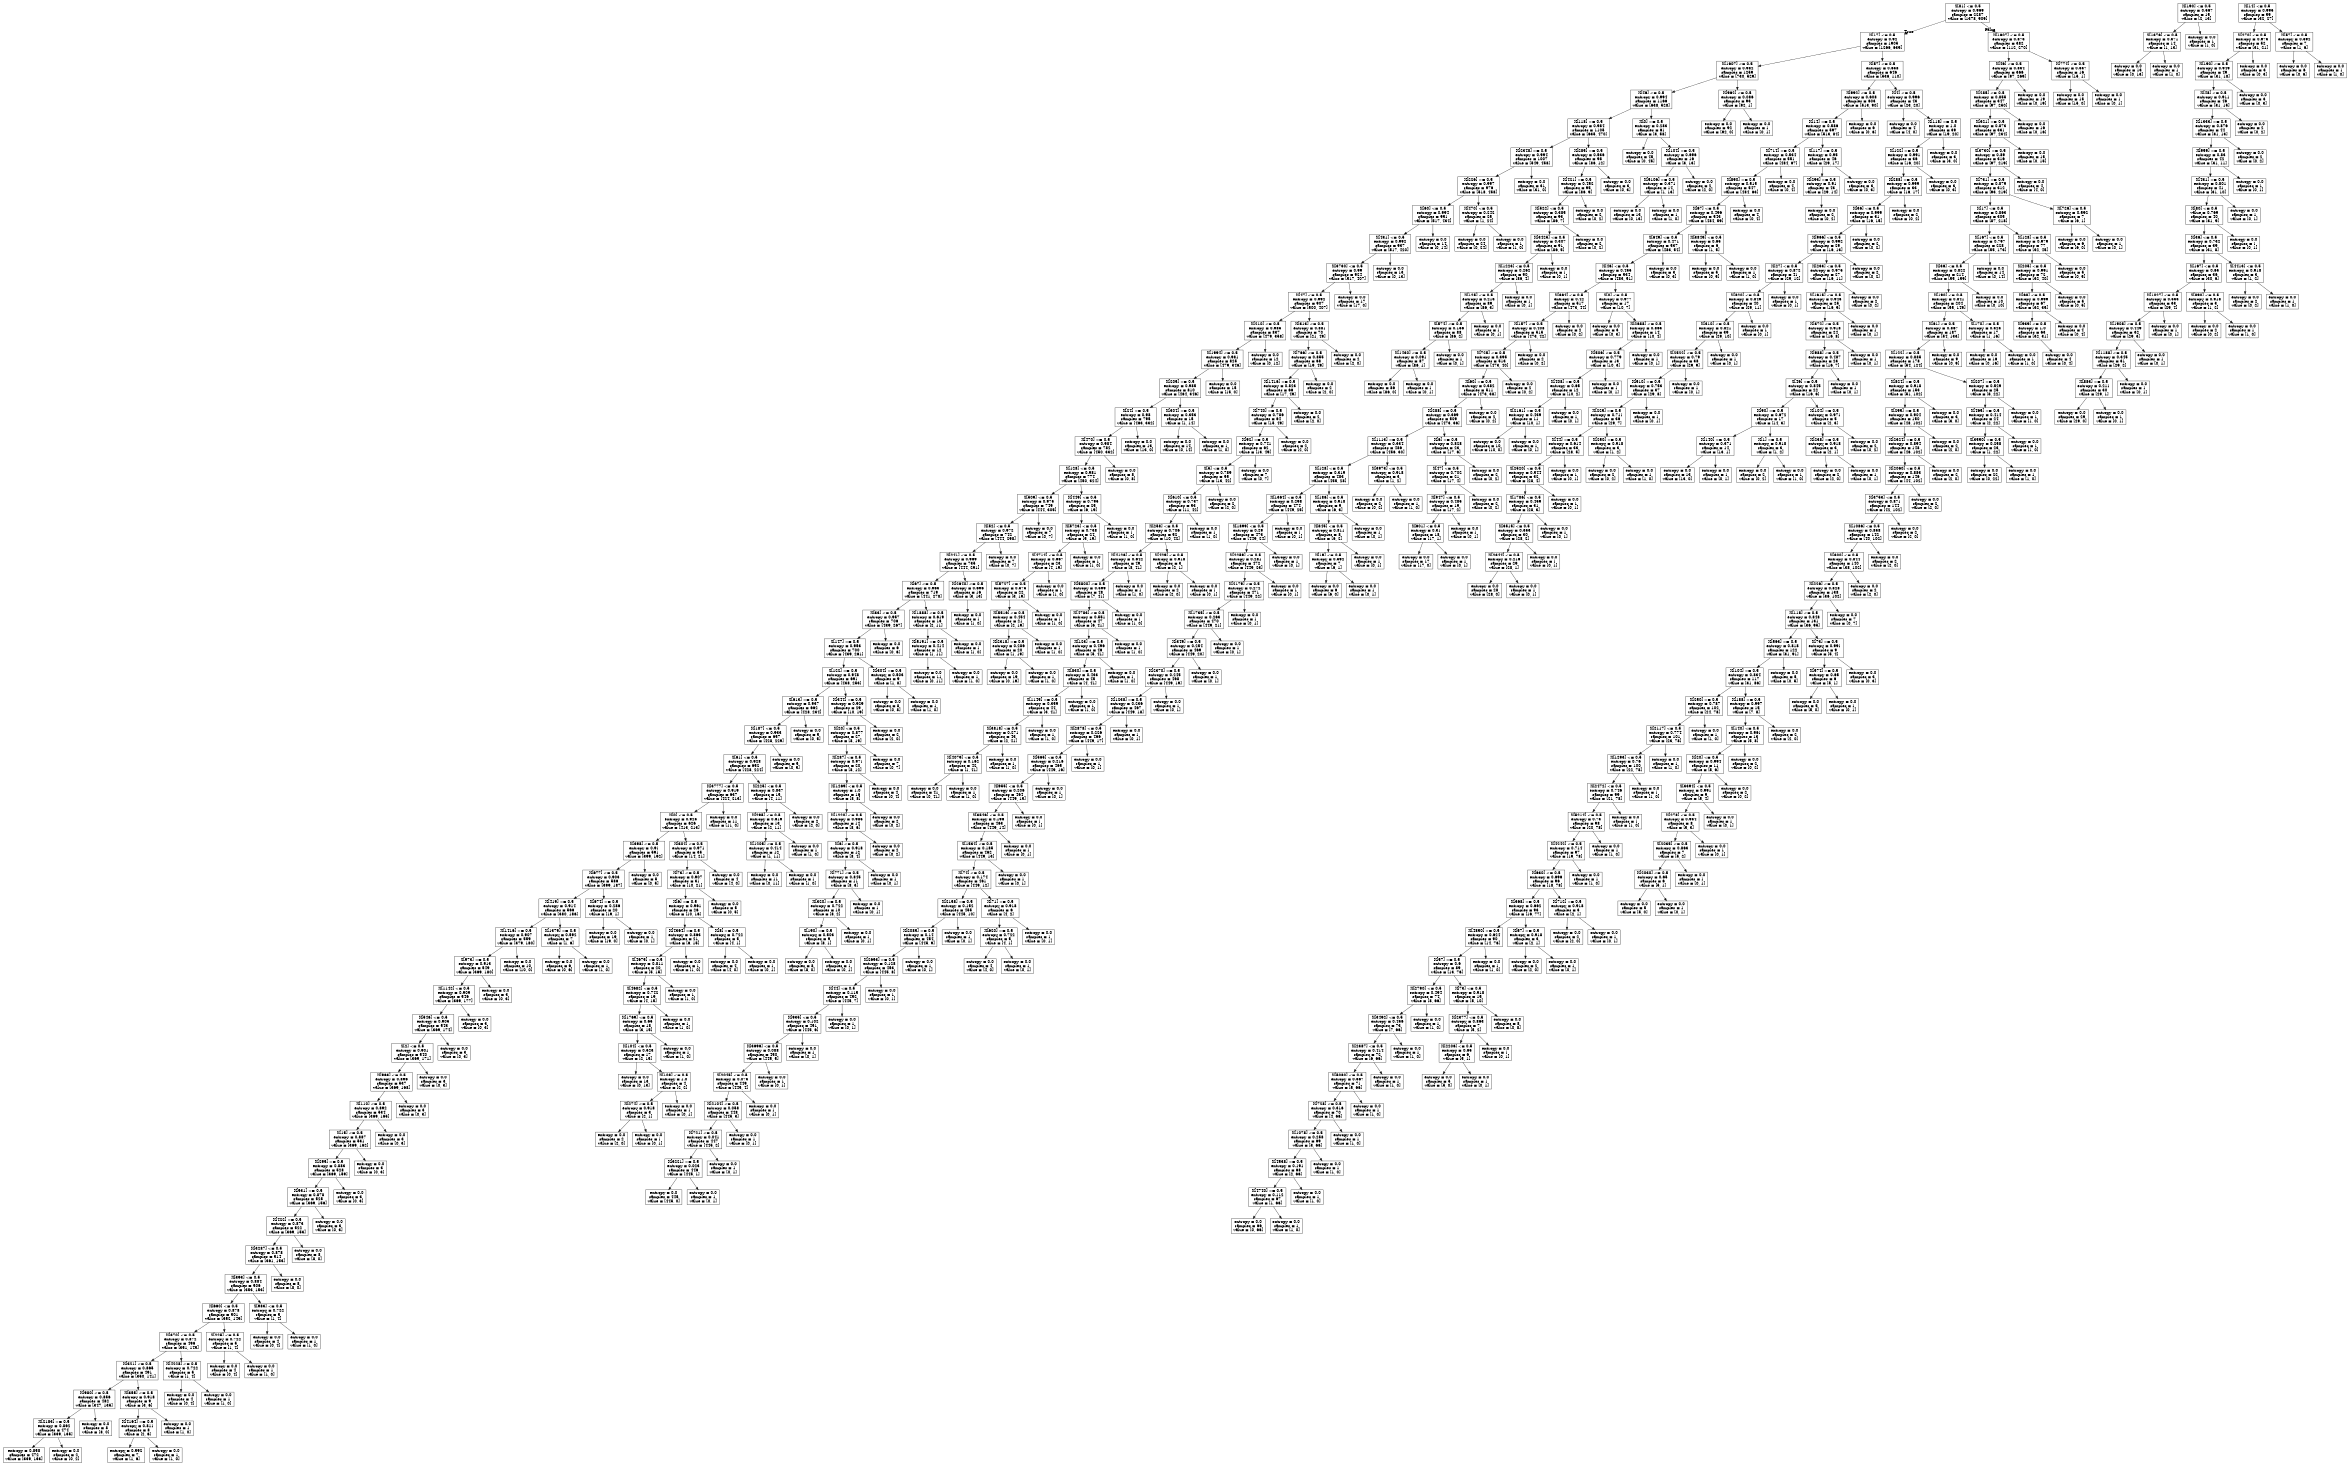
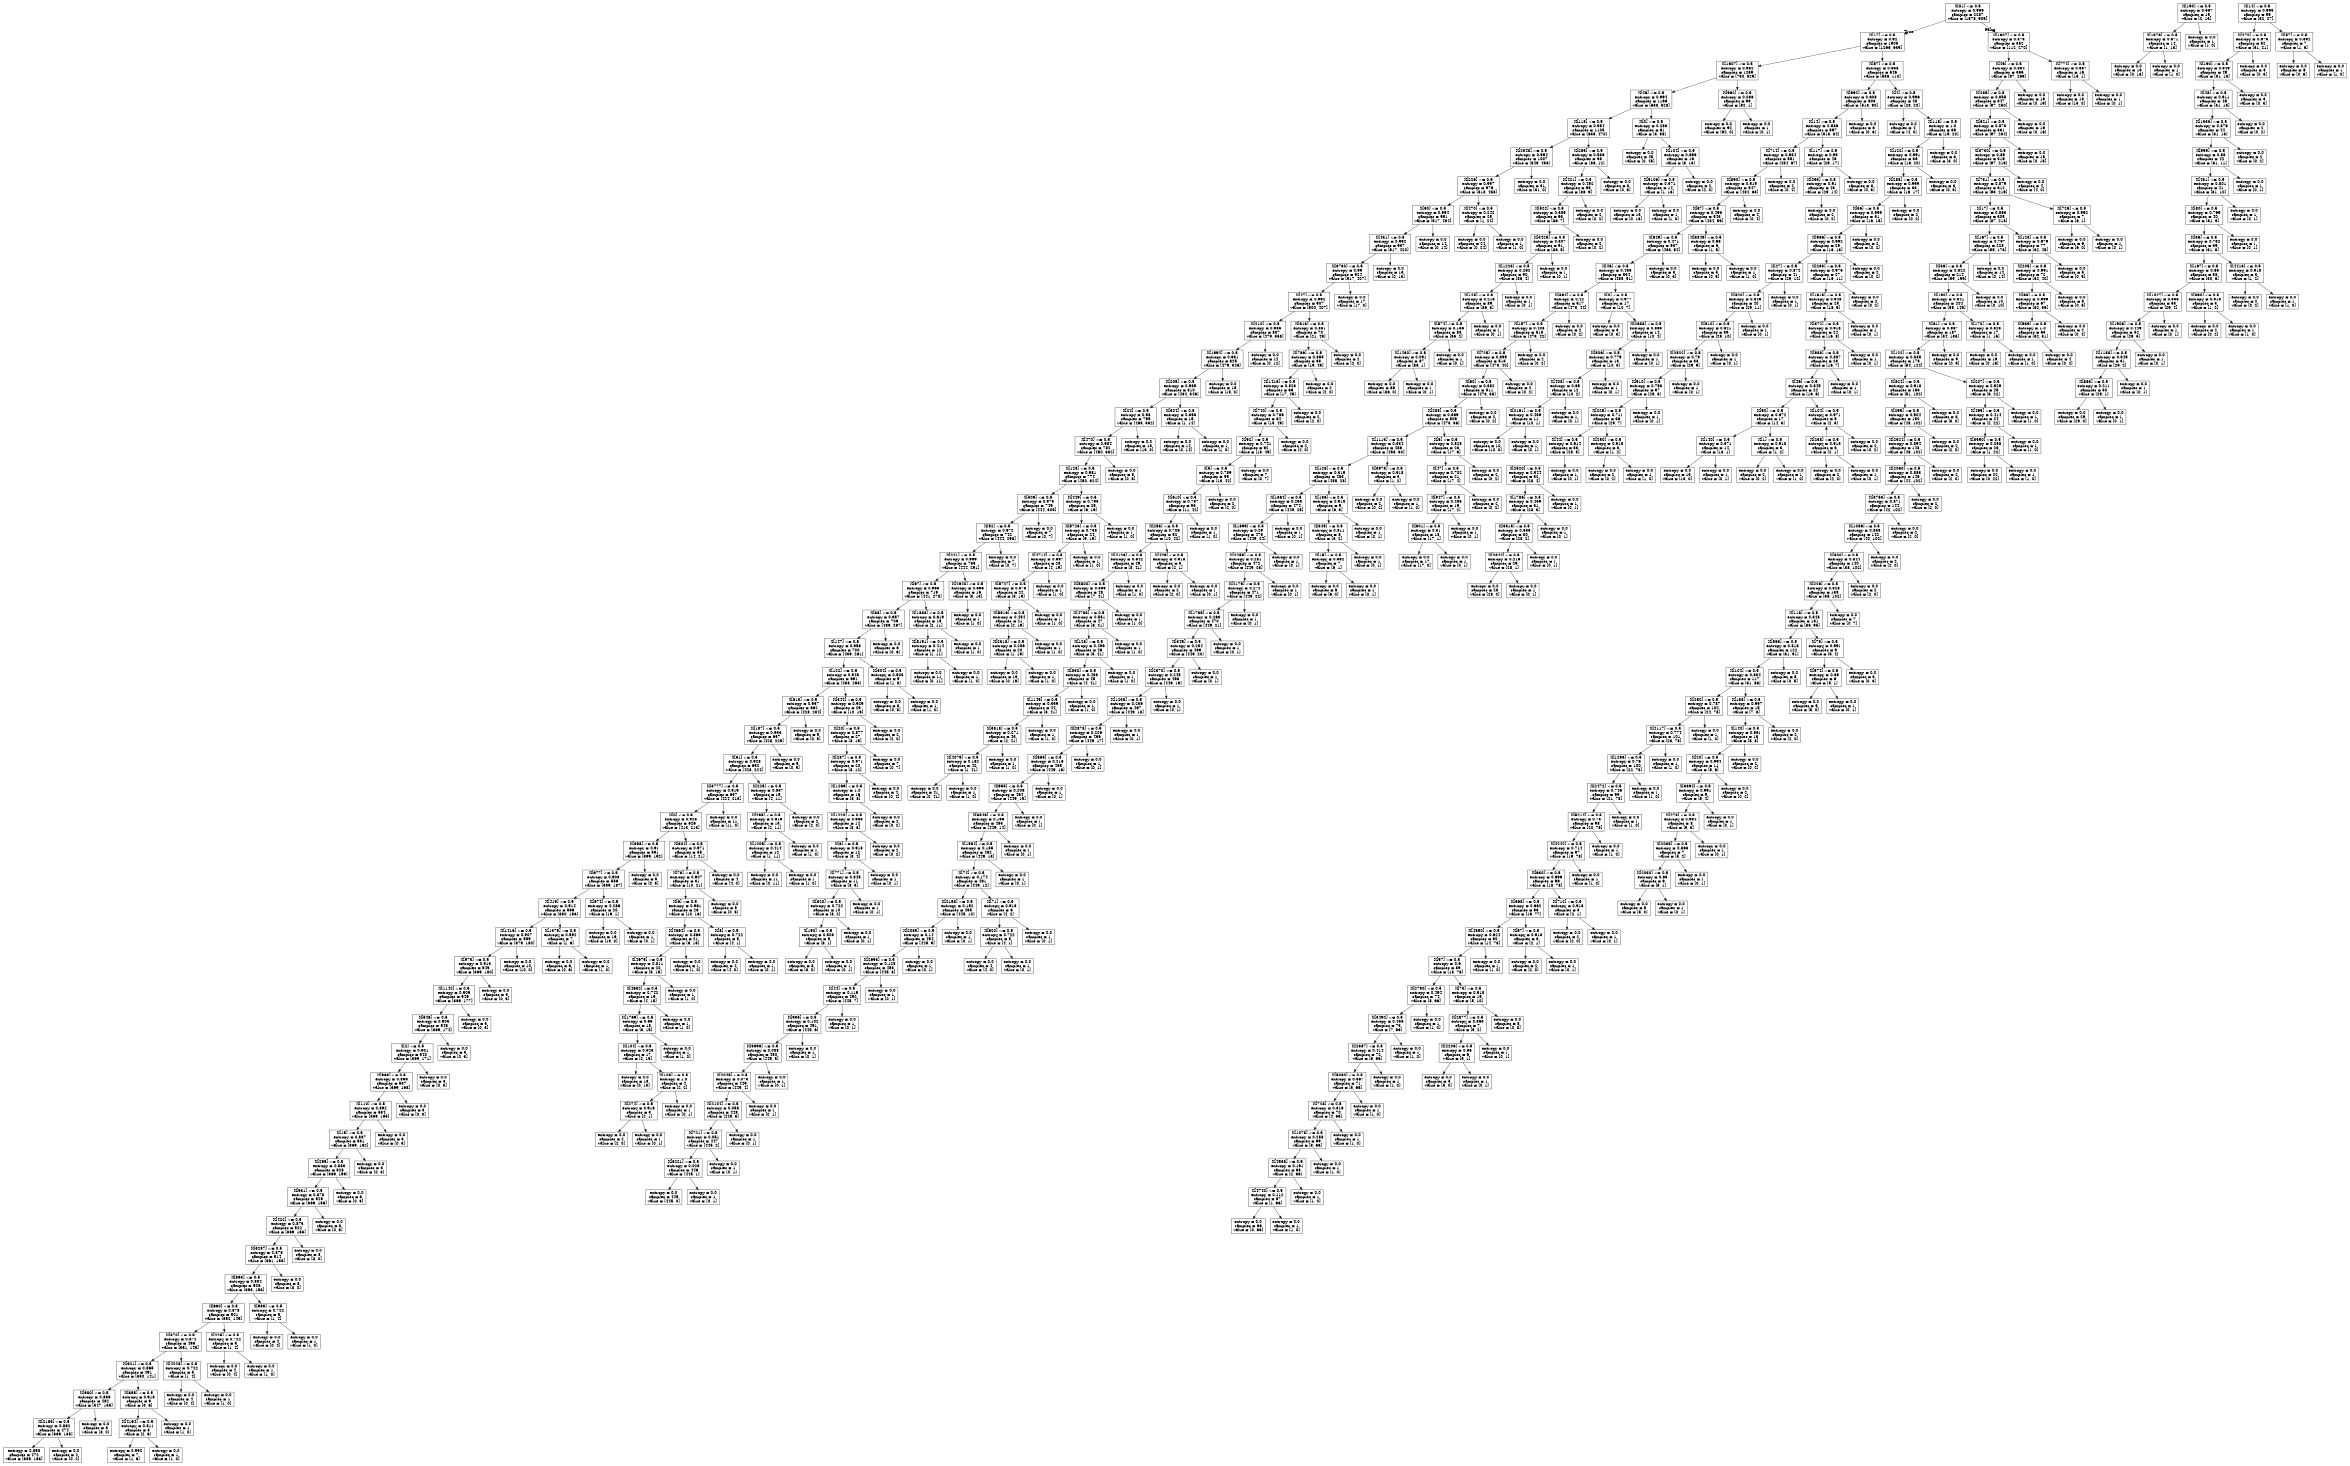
(2204, 215) -> (2204, 215)
(1825, 359) -> (1825, 359)
(1823, 430) -> (1826, 433)
(1546, 460) -> none
(703, 1139) -> (703, 1139)
